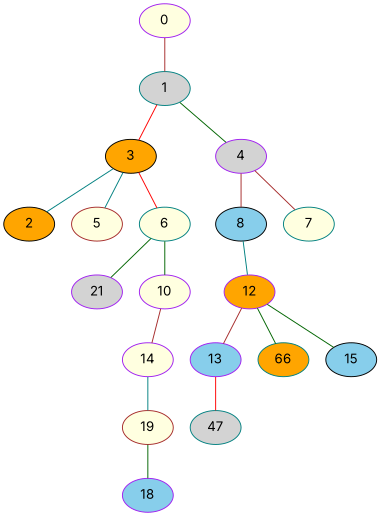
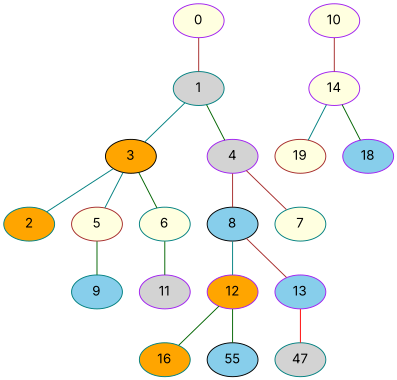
(148, 122) -> (165, 122)
(148, 190) -> (148, 190)
(29, 224) -> (29, 224)
(165, 258) -> none
none -> (97, 292)
(97, 292) -> (165, 292)
(233, 326) -> (266, 258)
(283, 360) -> (165, 360)
(351, 360) -> (233, 360)
(148, 462) -> (351, 122)
